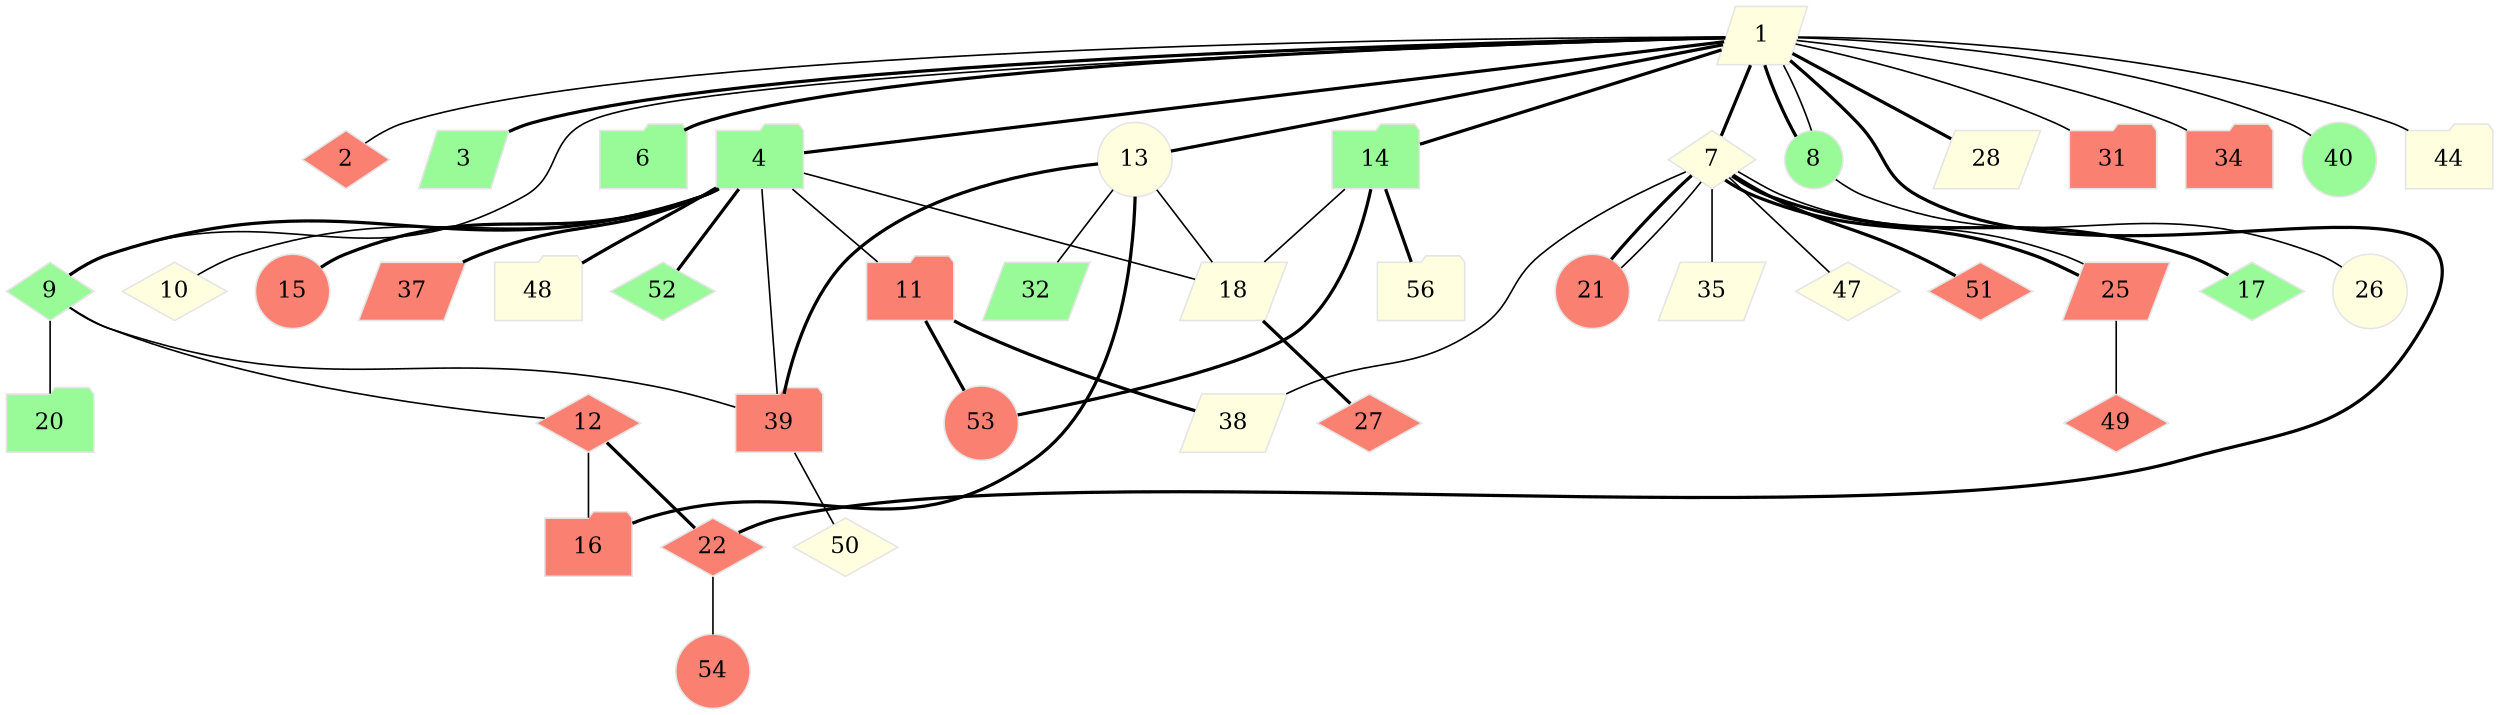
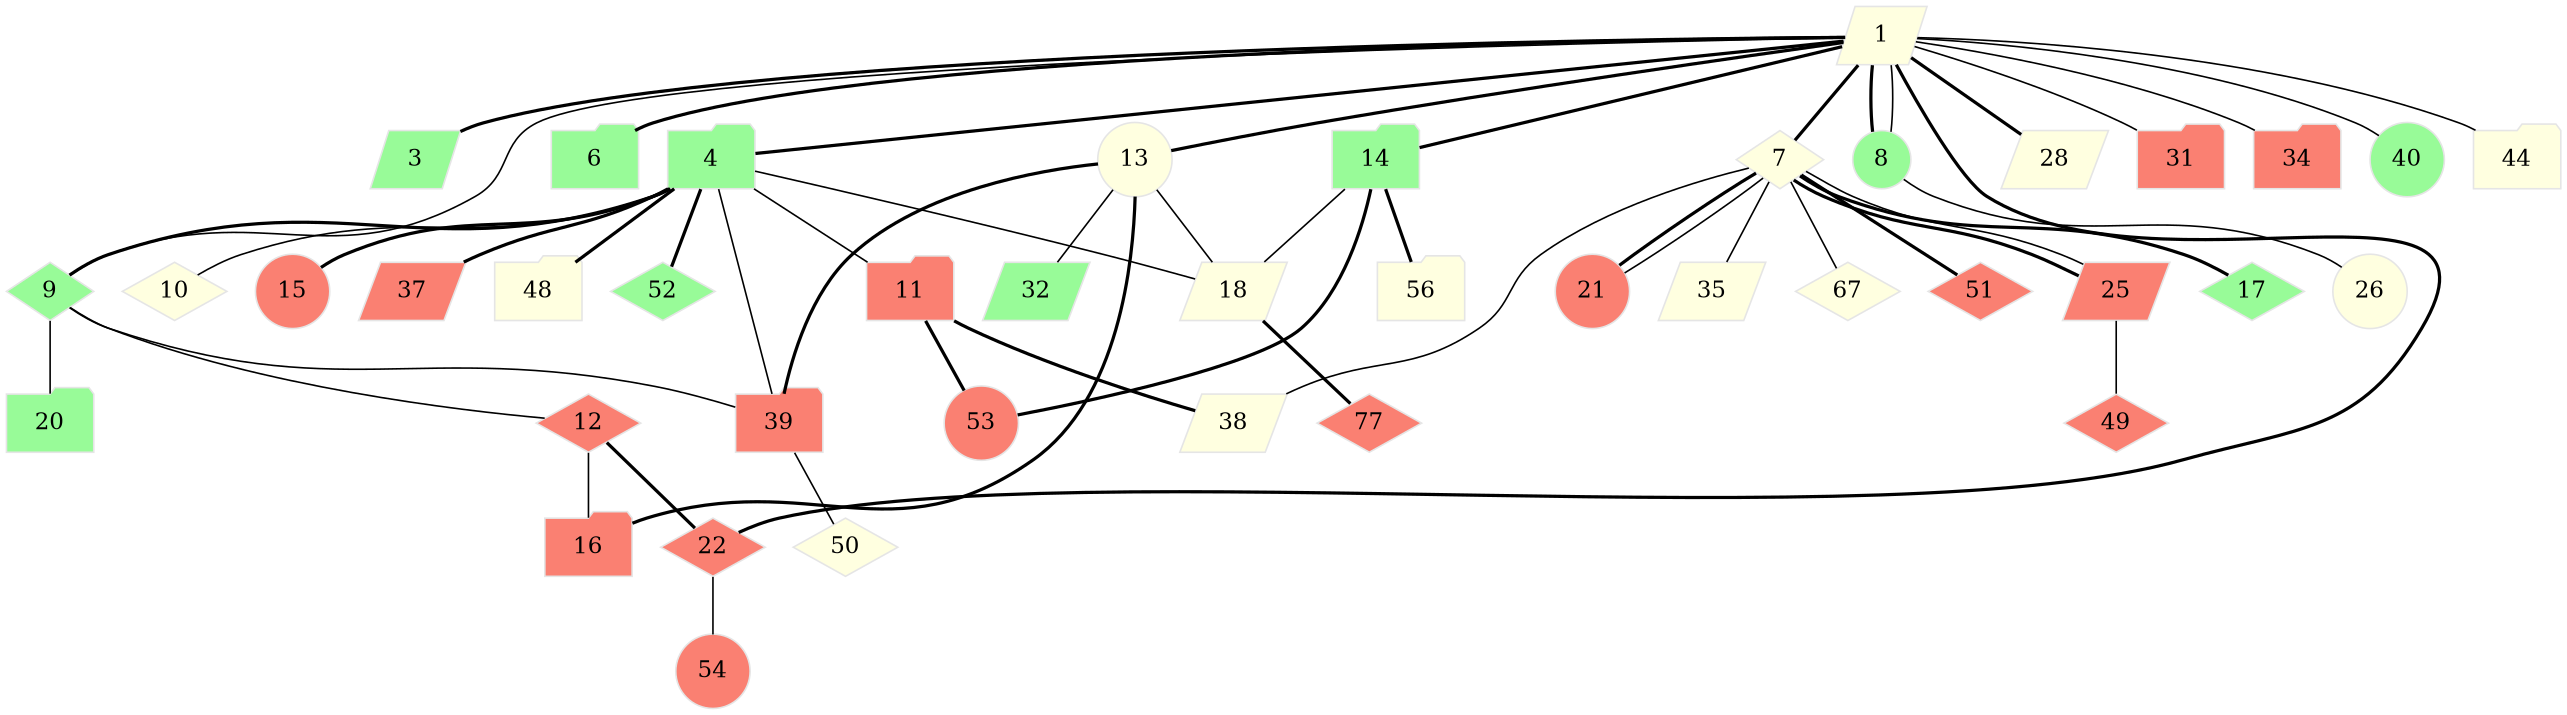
(346, 160) -> none
(1848, 291) -> (1848, 291)
(1369, 423) -> (1369, 423)
